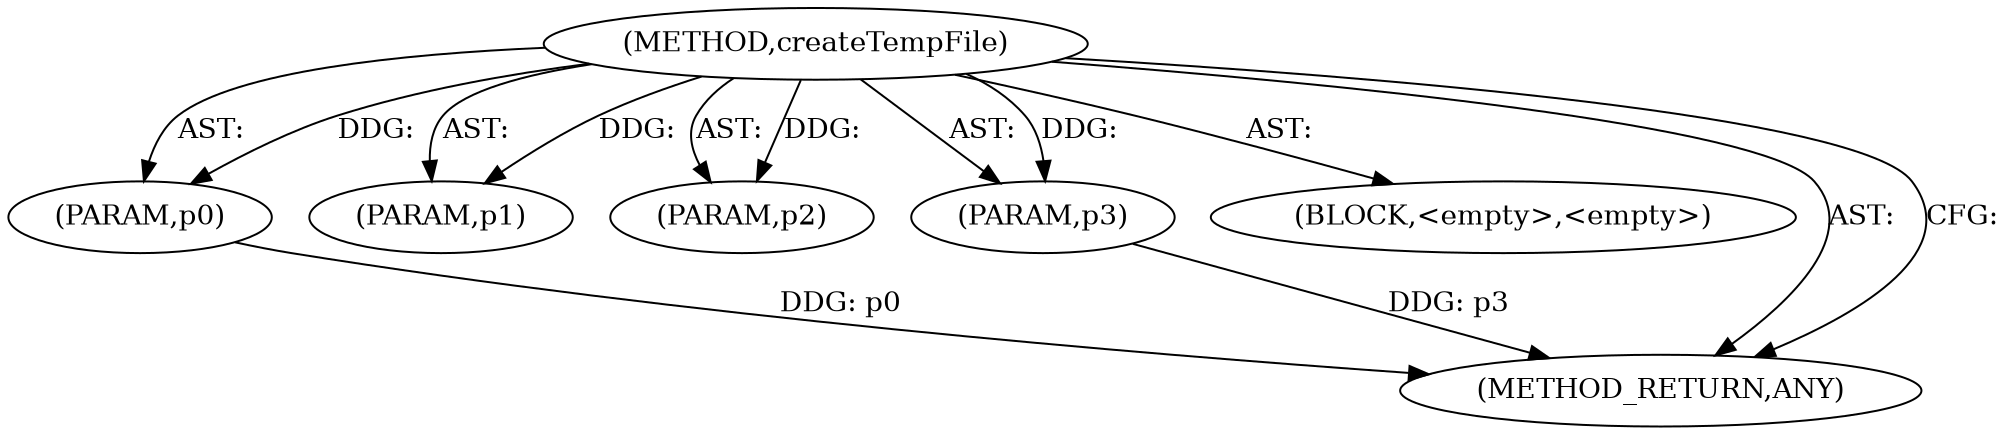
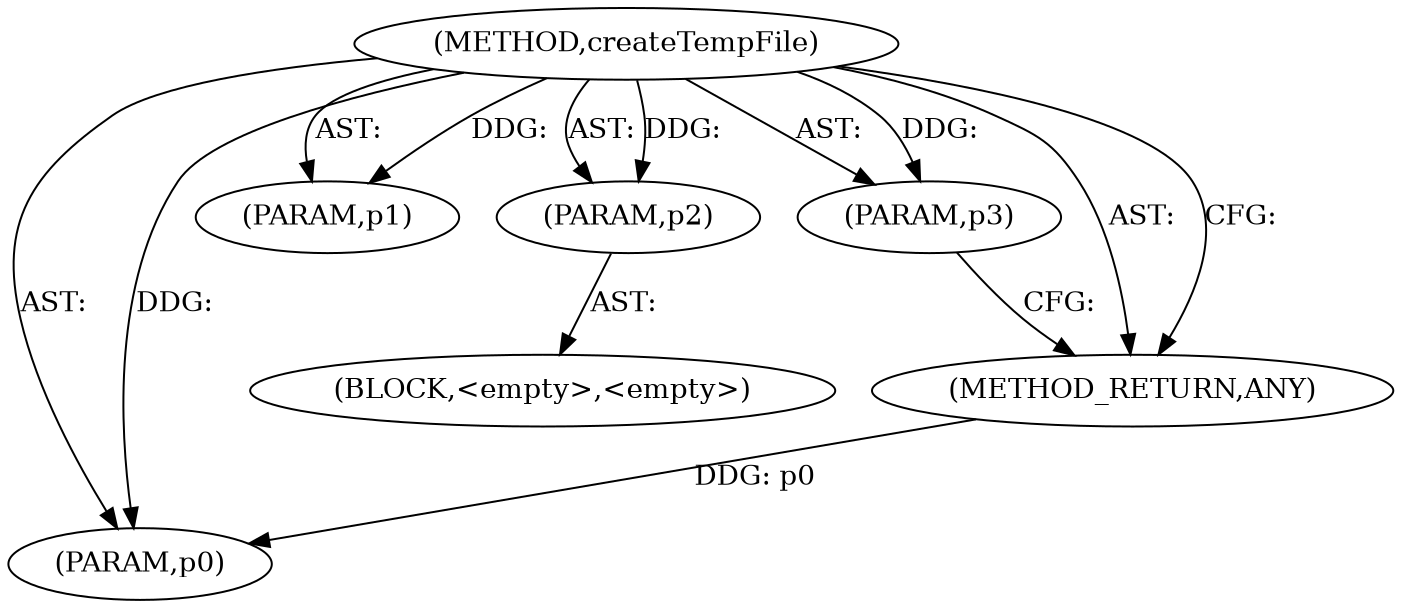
(1165, 123) -> (590, 295)
(1449, 304) -> (1064, 304)
(820, 322) -> (622, 480)
